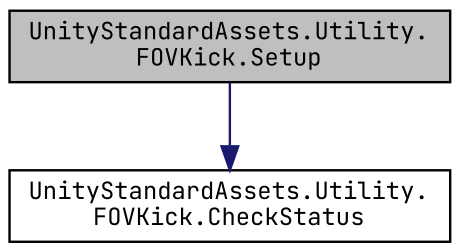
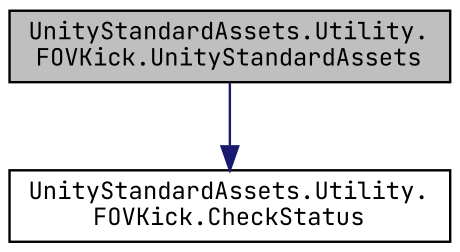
(230, 46) -> (230, 46)
